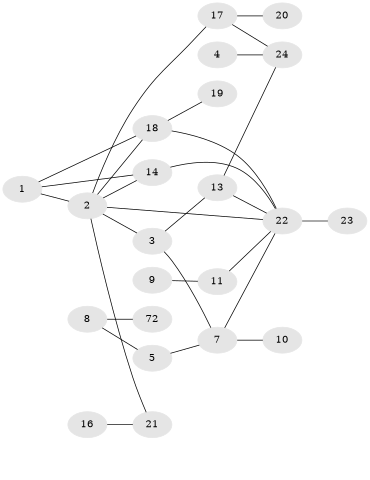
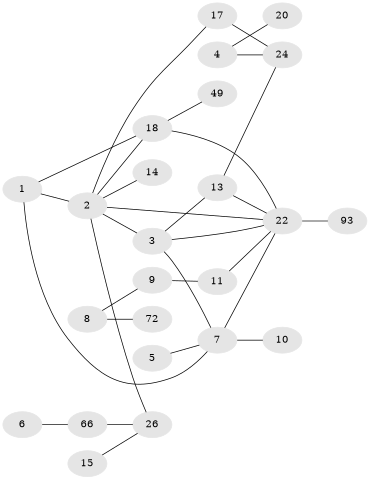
(250, 16) -> (245, 38)
(217, 94) -> (217, 94)
(235, 167) -> (218, 234)
(87, 181) -> (74, 347)
(347, 221) -> (347, 221)
(115, 336) -> (120, 300)
none -> (22, 425)
(87, 425) -> (87, 425)
(152, 425) -> (152, 425)
none -> (87, 464)
